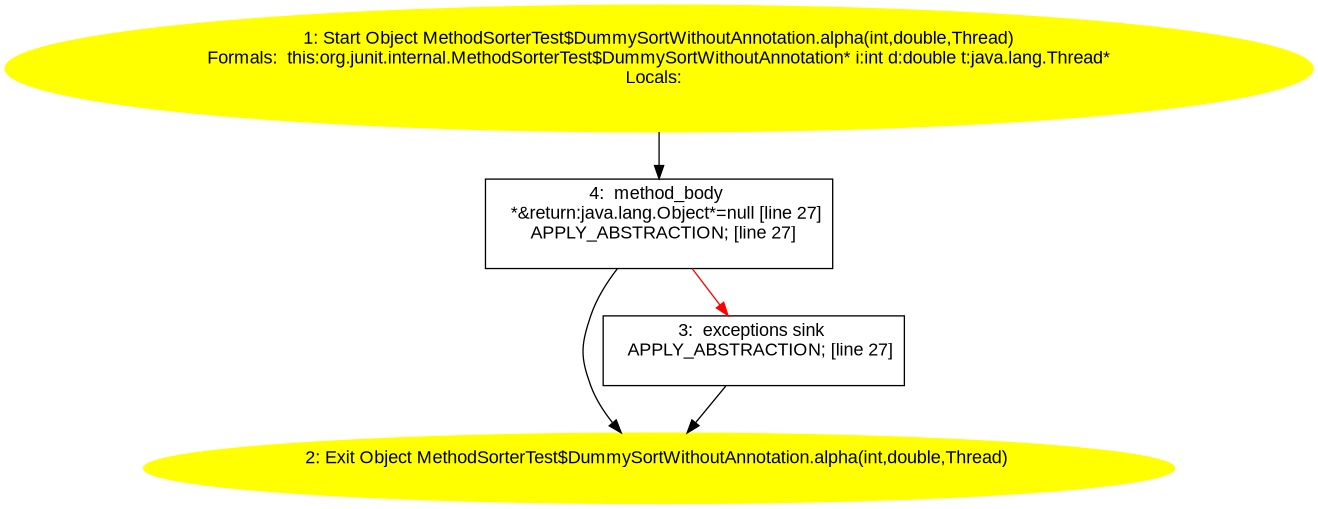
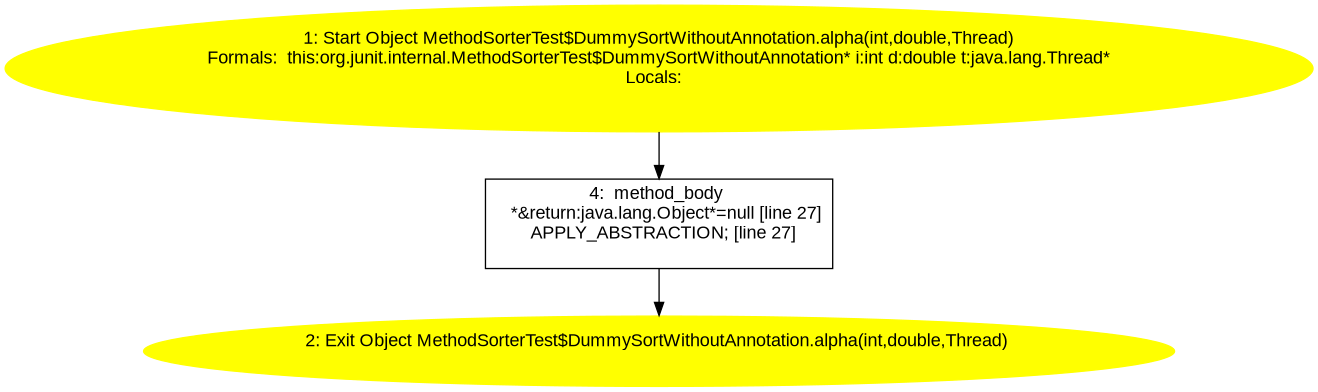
(754, 351) -> none
